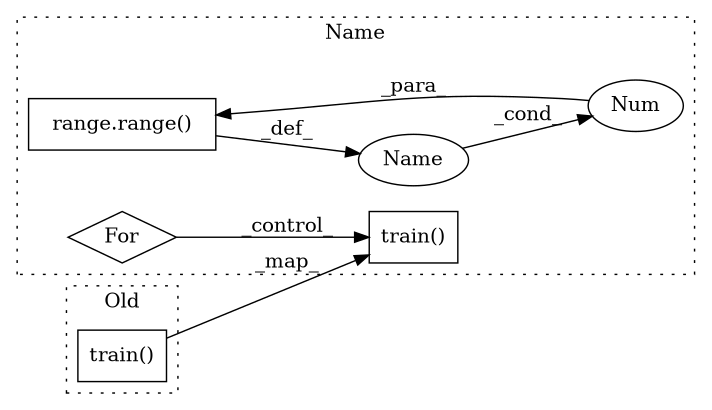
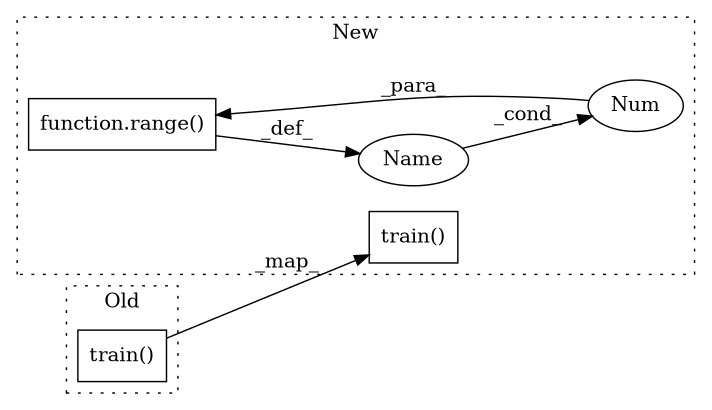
(356, 34) -> (356, 34)
(122, 124) -> (122, 124)
(122, 237) -> none
